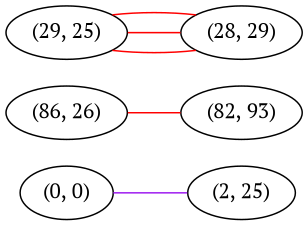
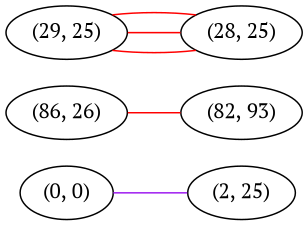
(242, 33) -> (242, 33)
